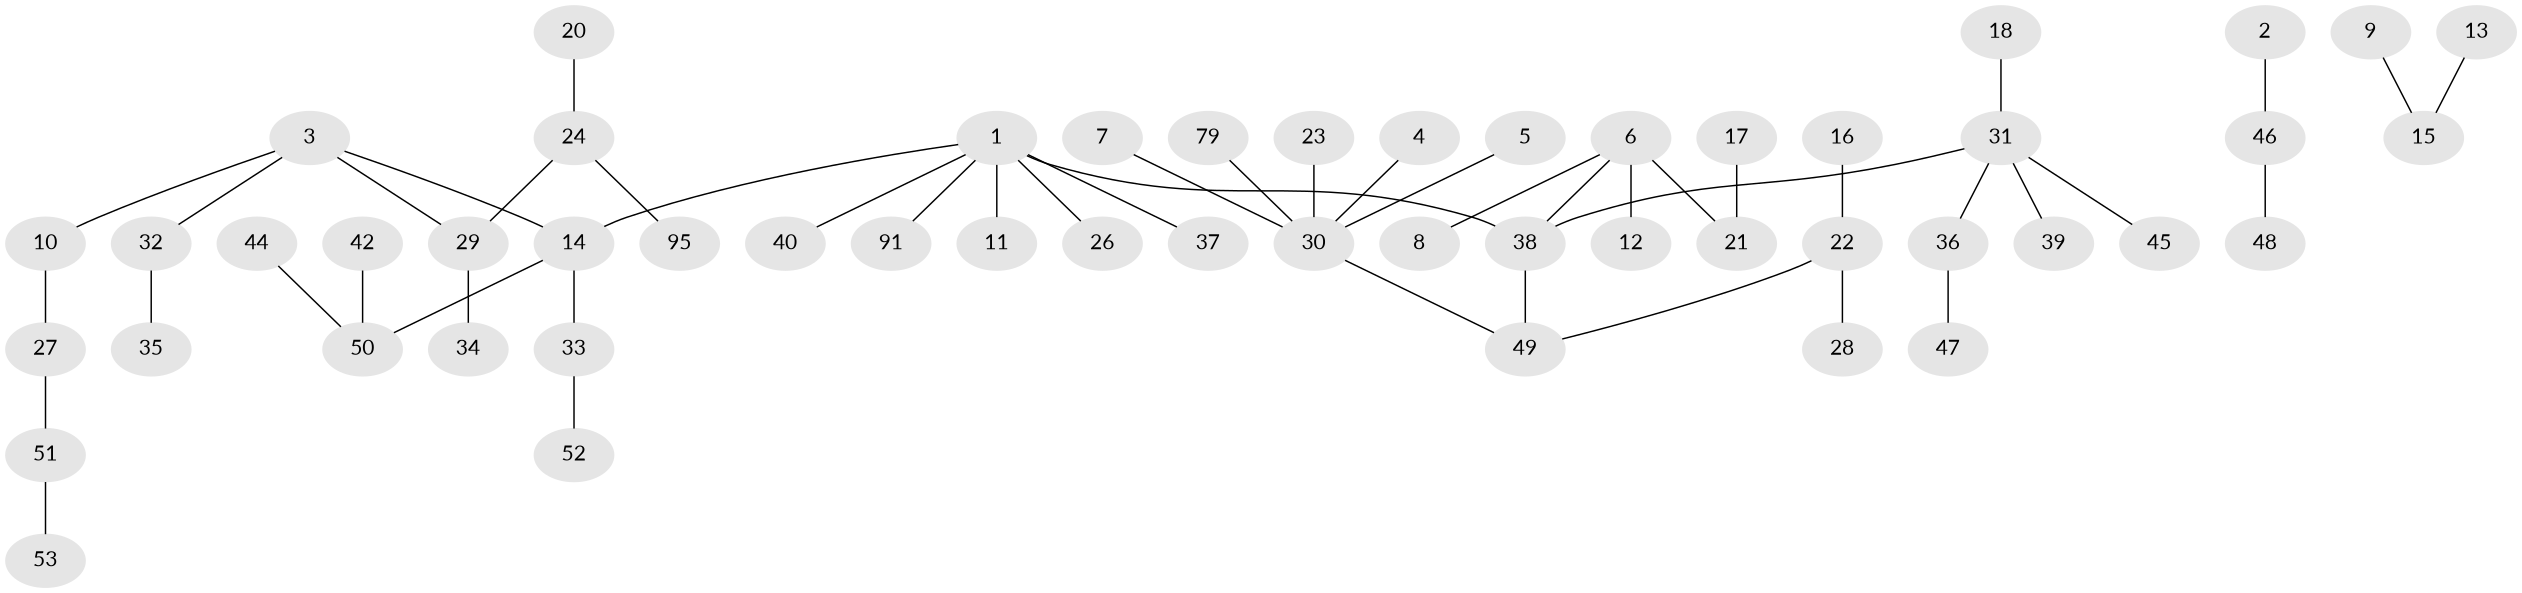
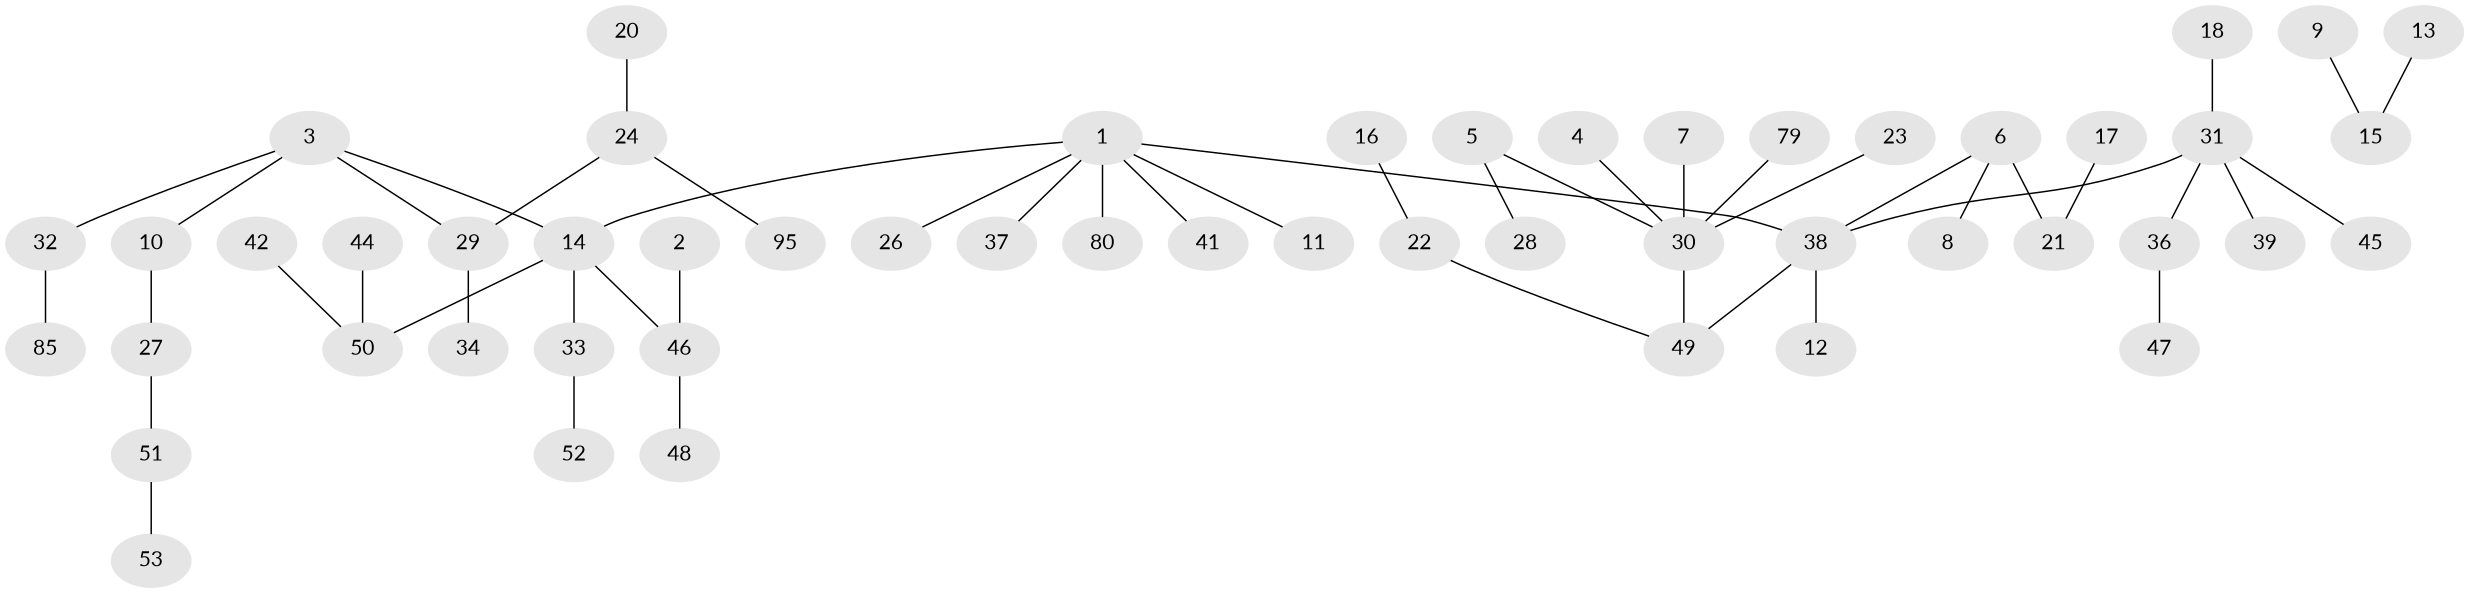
(1631, 191) -> (1816, 297)
(785, 244) -> (1103, 244)
(891, 244) -> (1208, 244)
none -> (627, 296)
(1842, 297) -> (1502, 196)
(151, 349) -> (46, 349)
